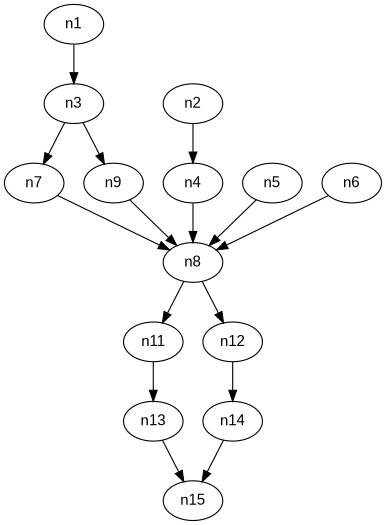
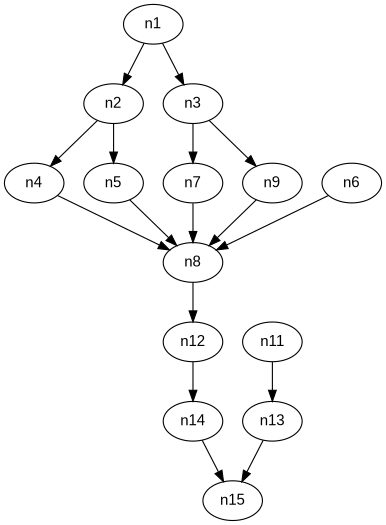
none -> (136, 59)
none -> (114, 138)
(176, 297) -> none
